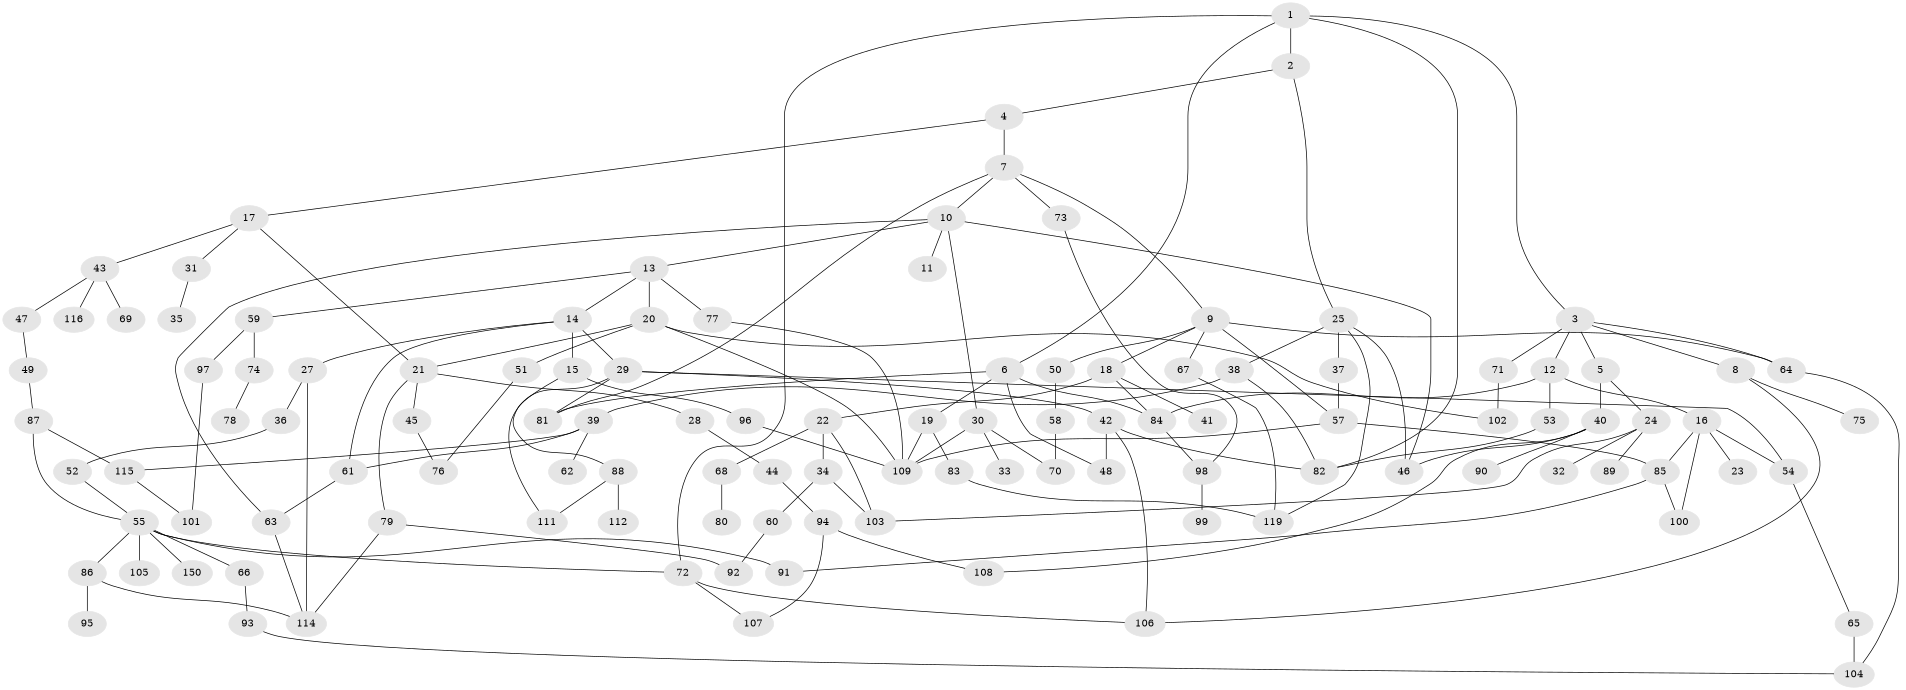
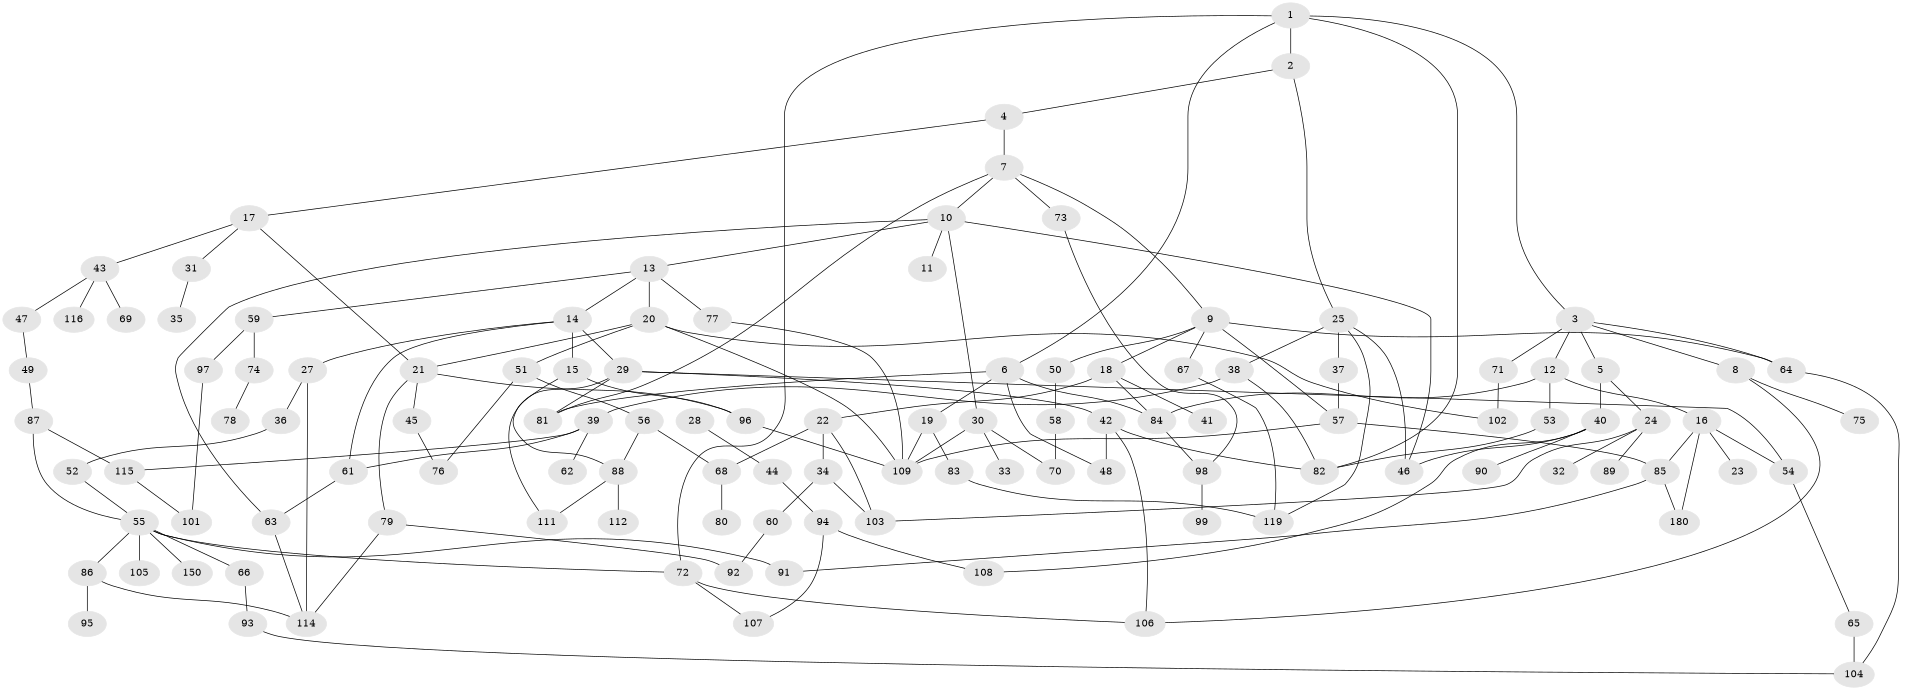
(529, 387) -> (607, 390)
none -> (644, 421)
(1679, 522) -> (1679, 522)
